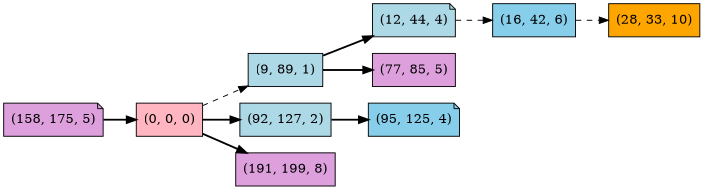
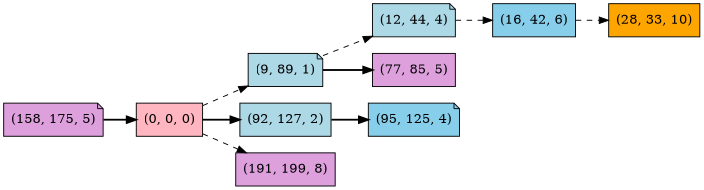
(343, 48) -> (343, 48)
(285, 70) -> (285, 70)
(220, 141) -> (220, 141)
